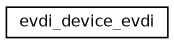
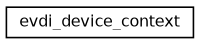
(87, 22) -> (100, 22)
